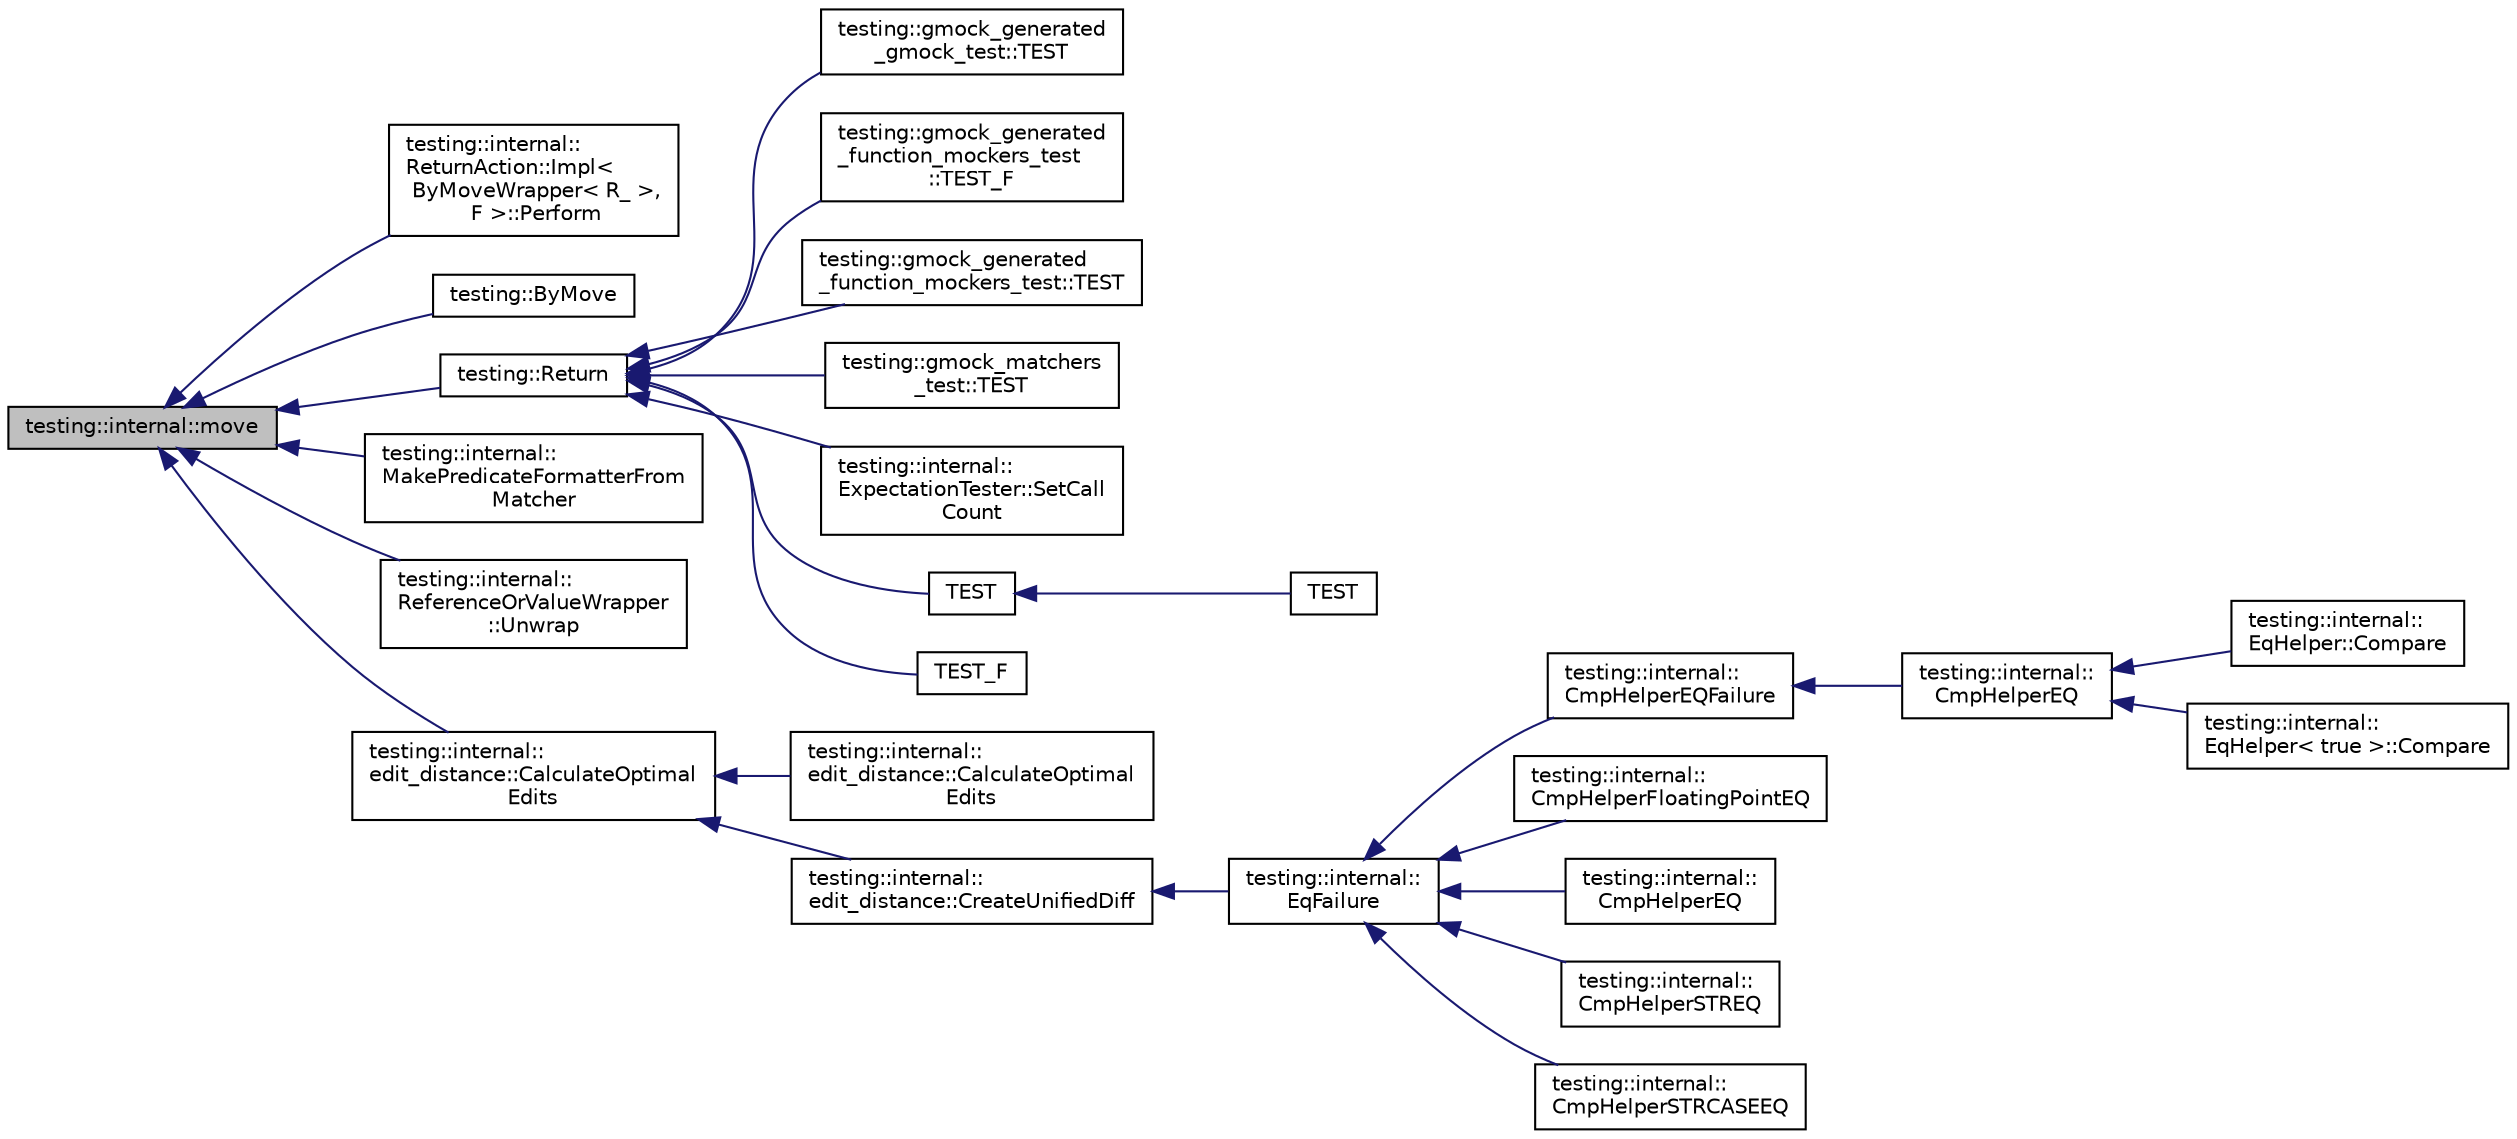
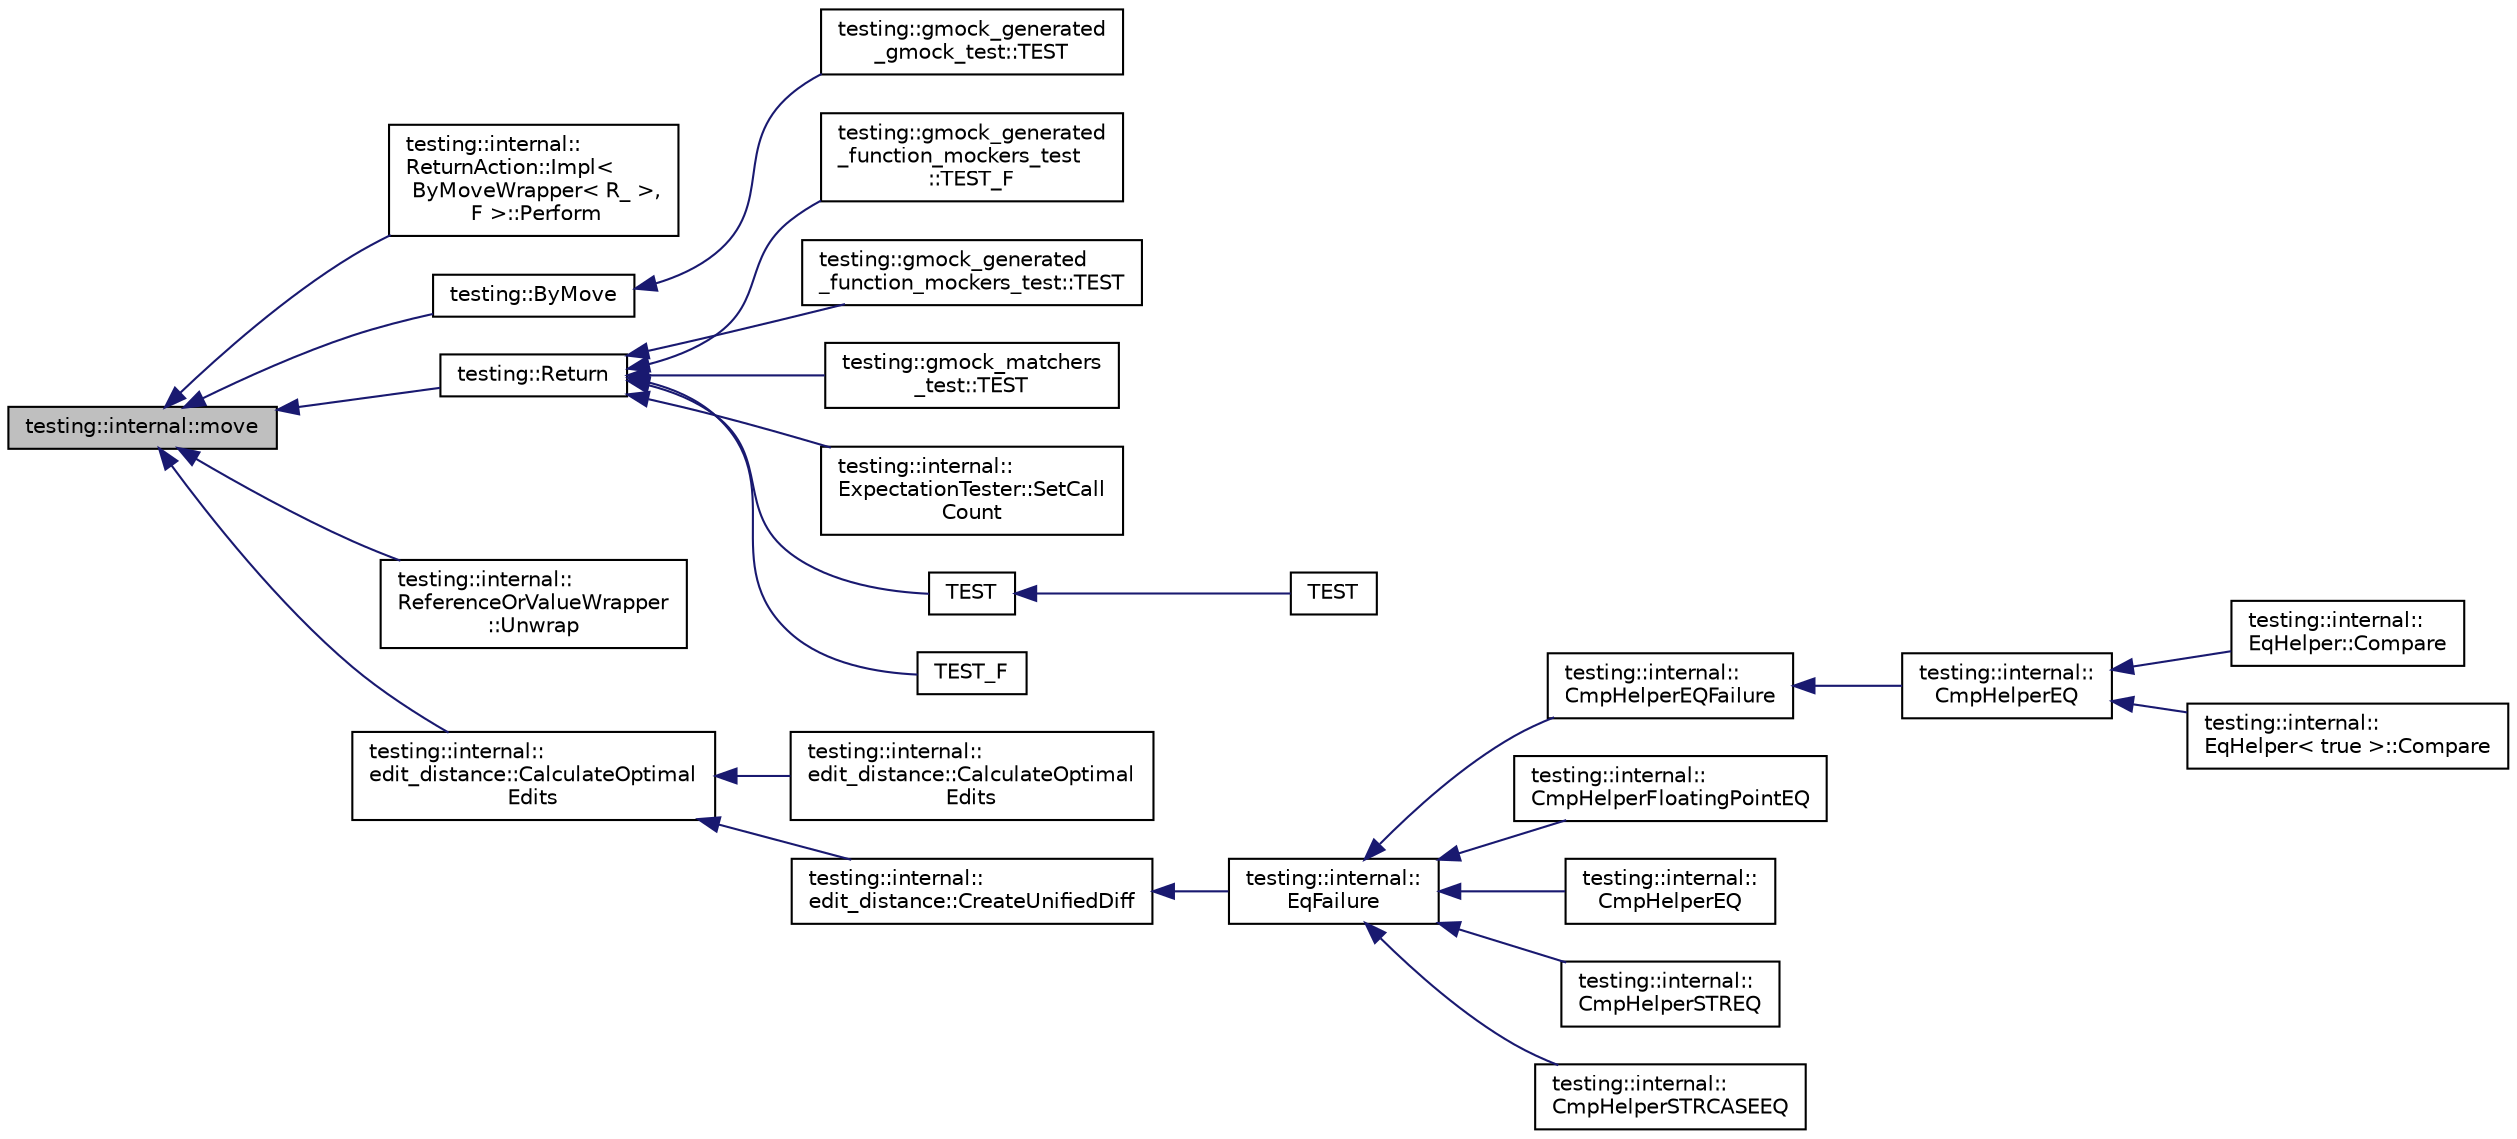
(754, 235) -> (751, 189)
(534, 478) -> none
